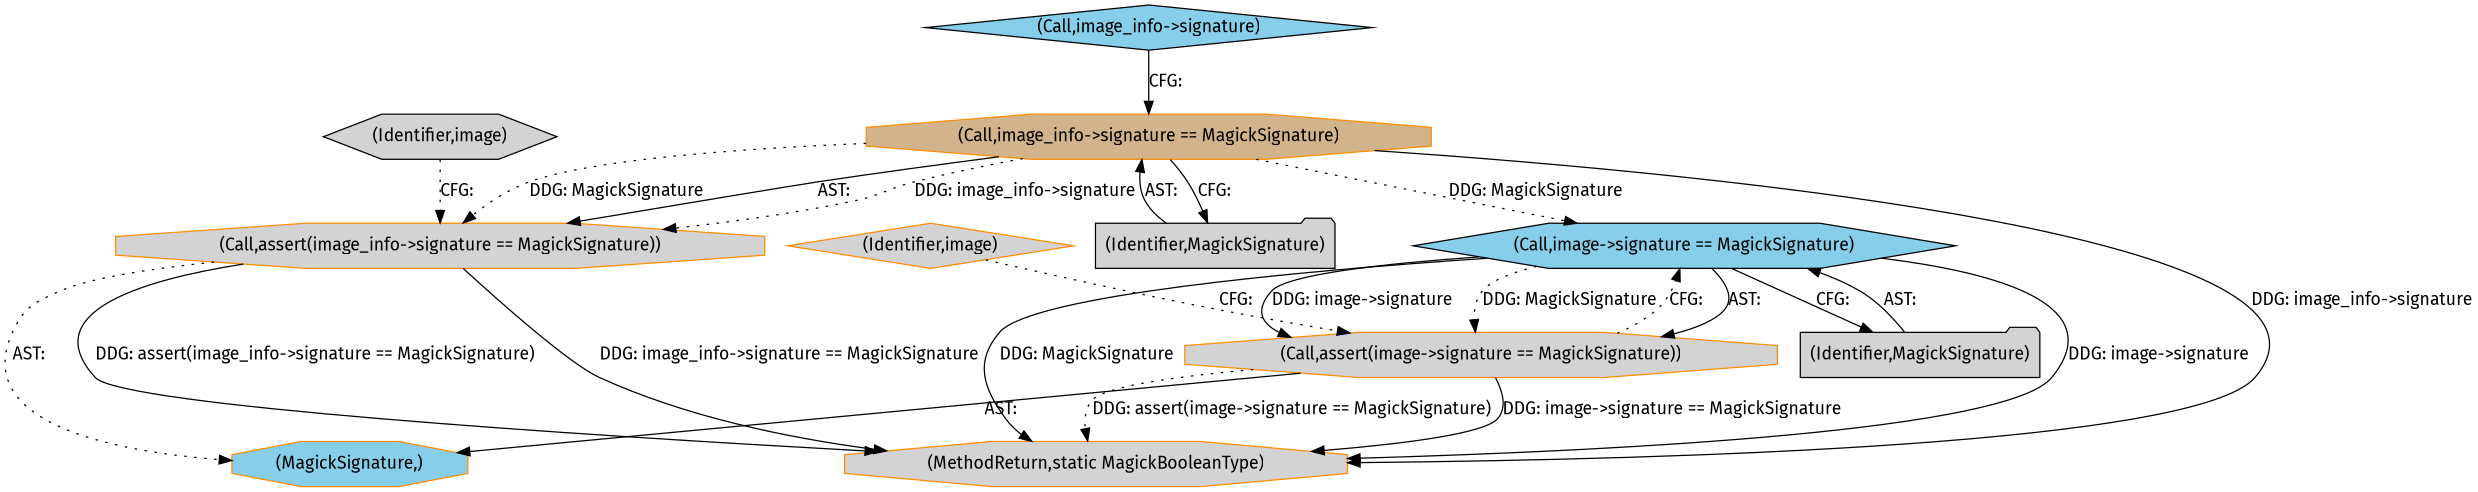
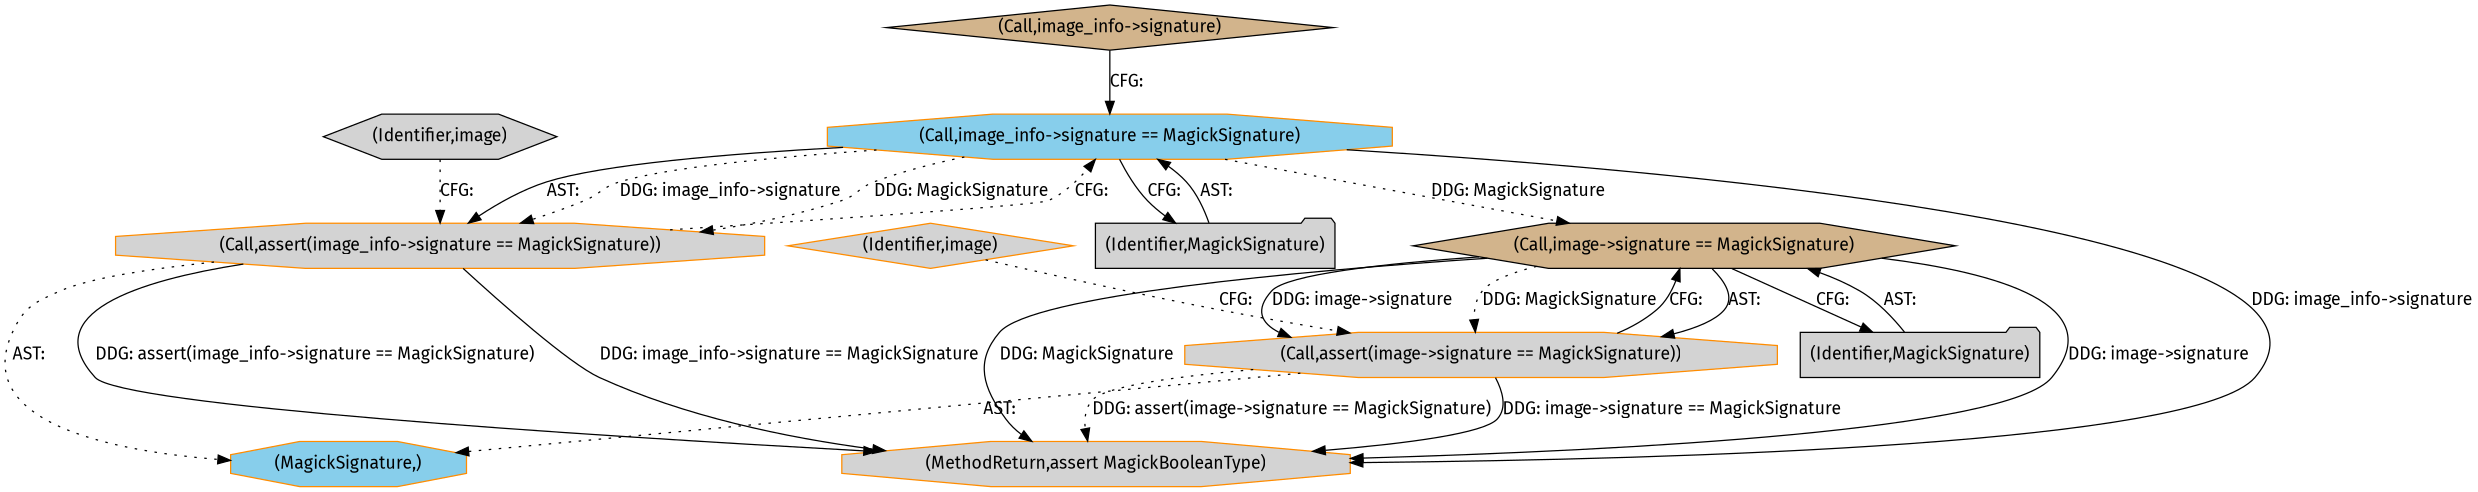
(1149, 28) -> (1110, 28)
(1149, 137) -> (1110, 137)
none -> (885, 215)
(1684, 246) -> (1684, 246)
(1652, 313) -> (1652, 313)
(885, 412) -> (885, 412)
(1096, 464) -> (1096, 464)
